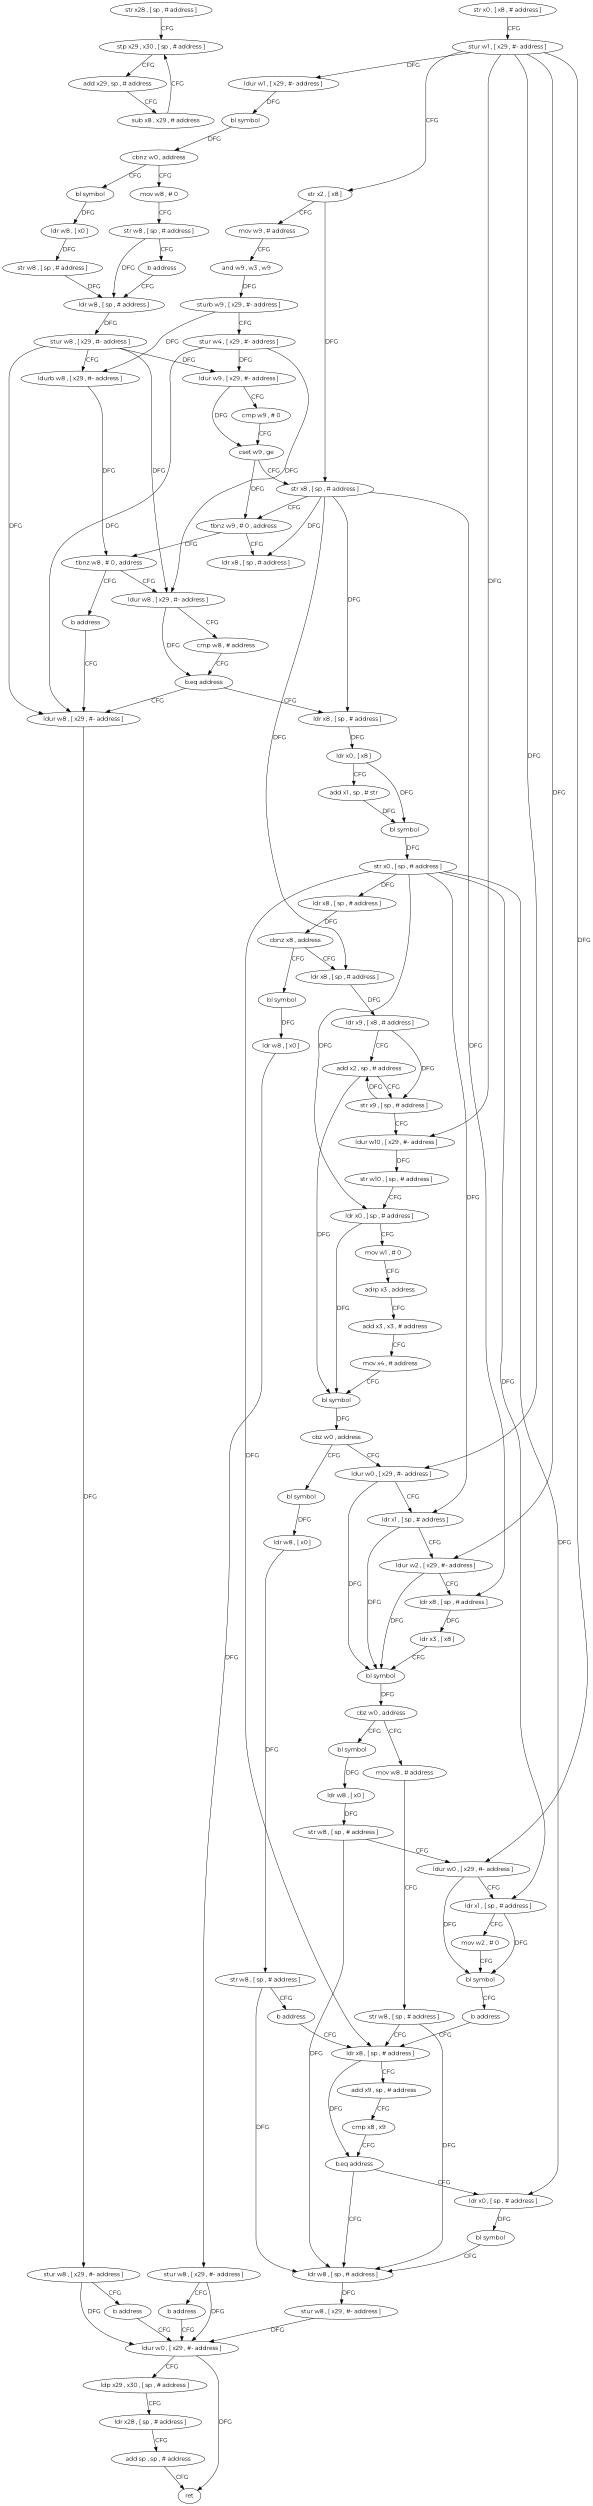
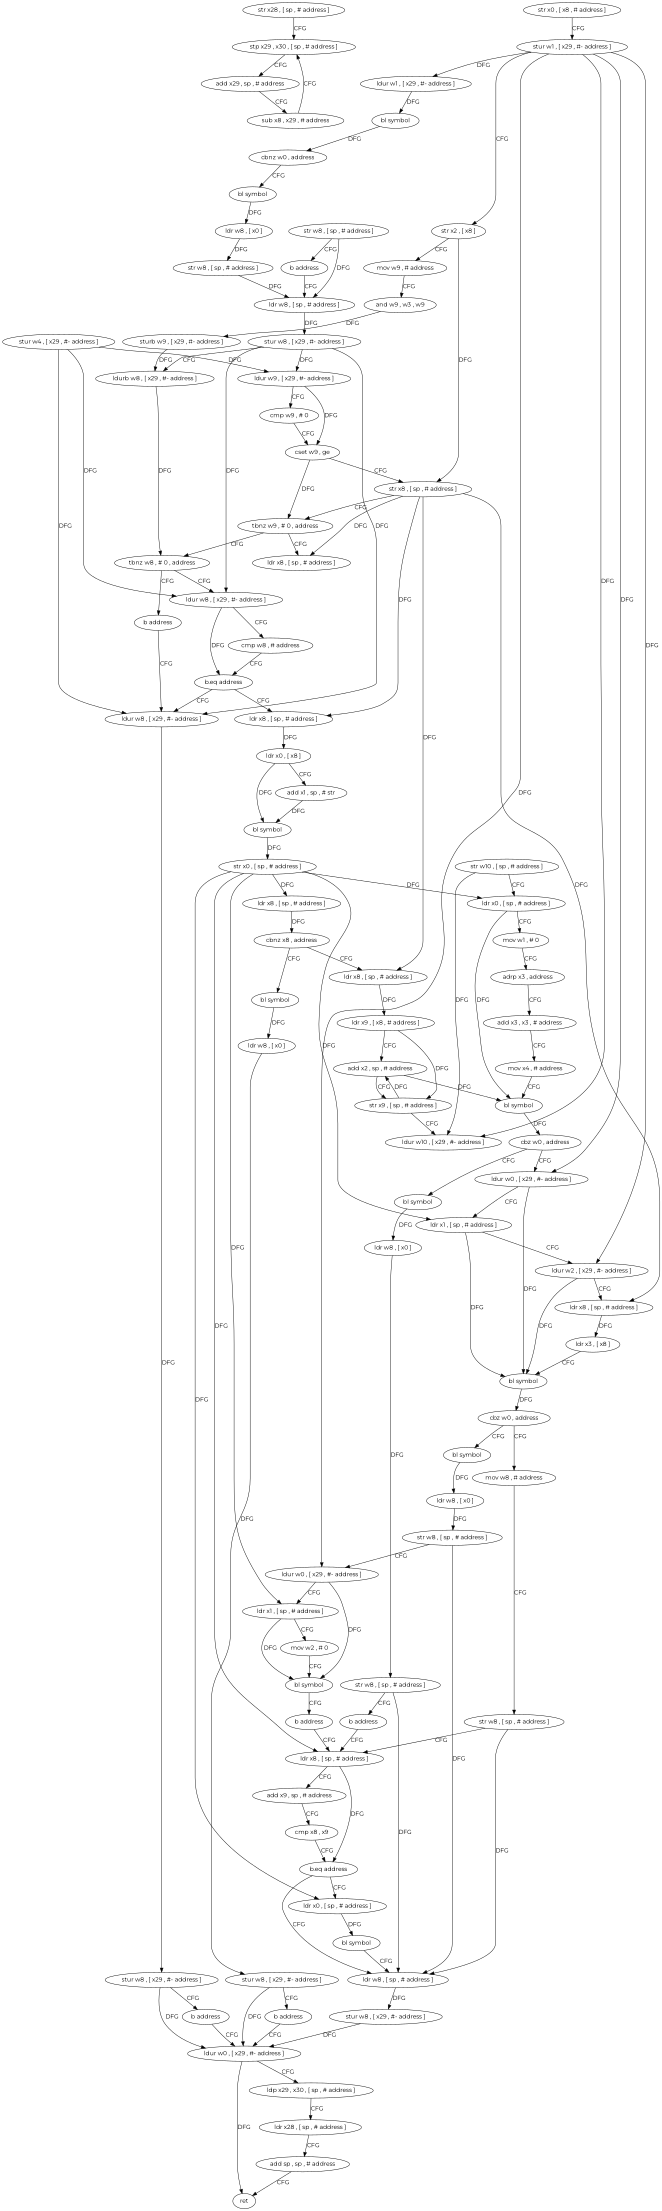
(159, 194) -> none
(239, 321) -> none
(397, 1159) -> (455, 998)
